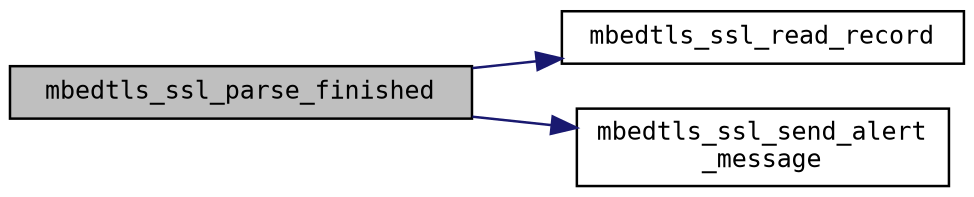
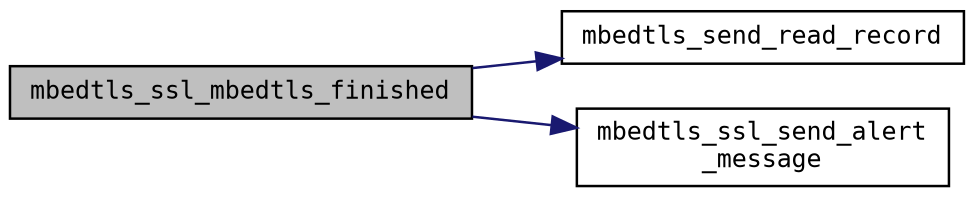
(763, 37) -> (763, 37)
(241, 92) -> (241, 92)
